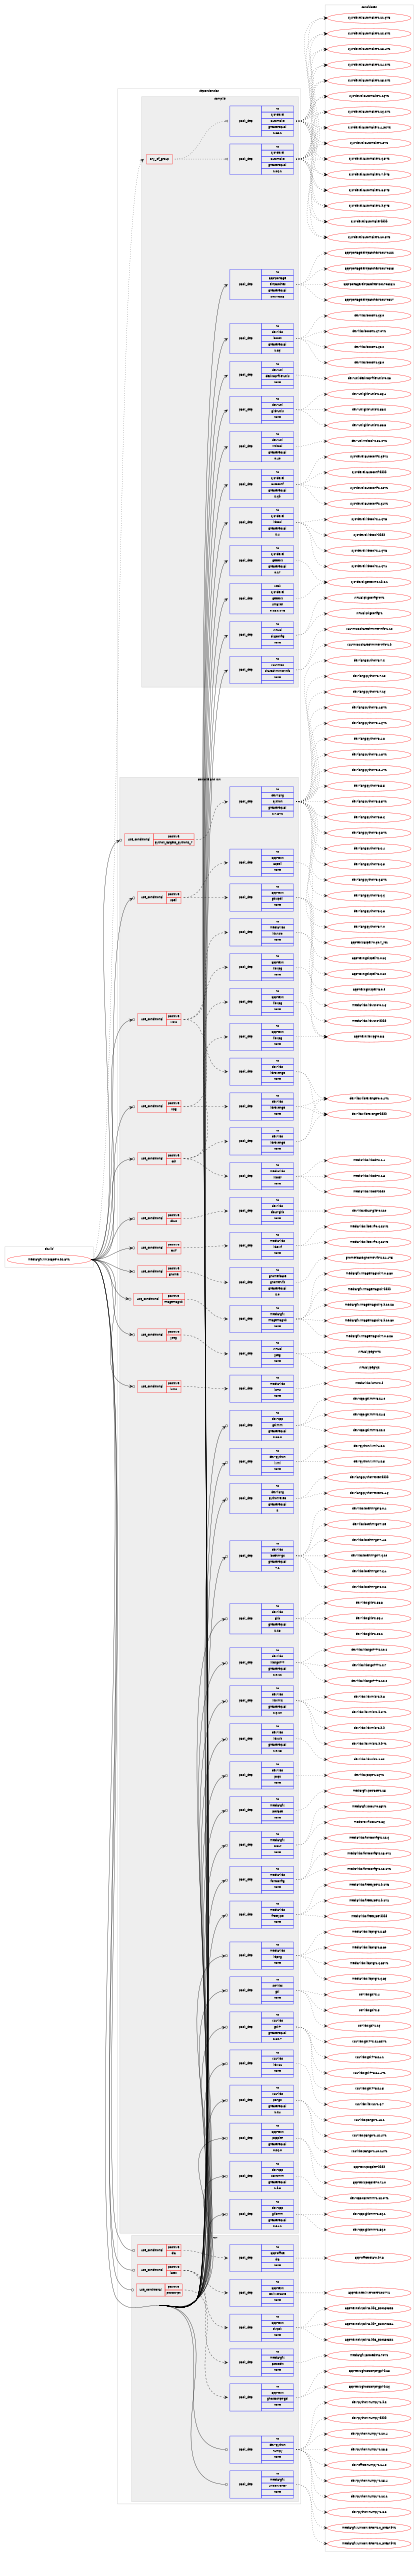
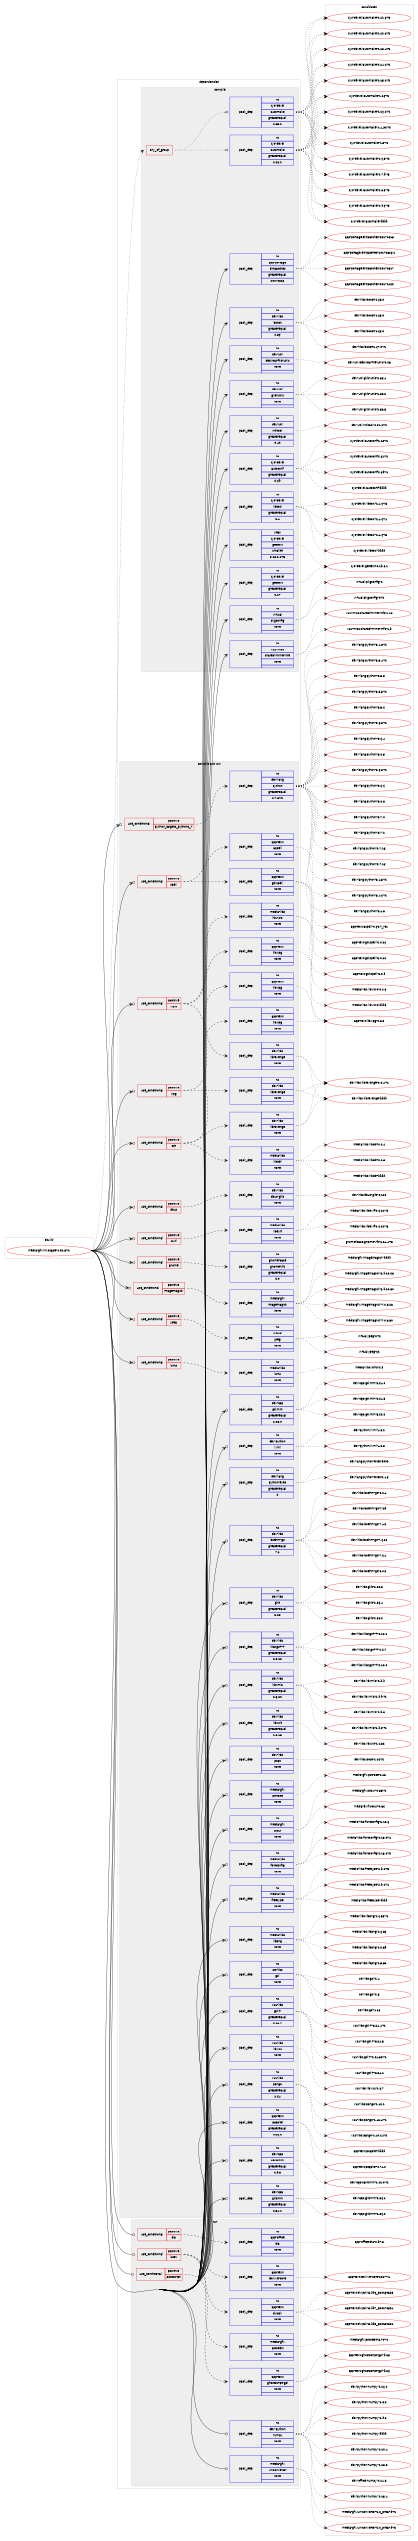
(369, 237) -> none
